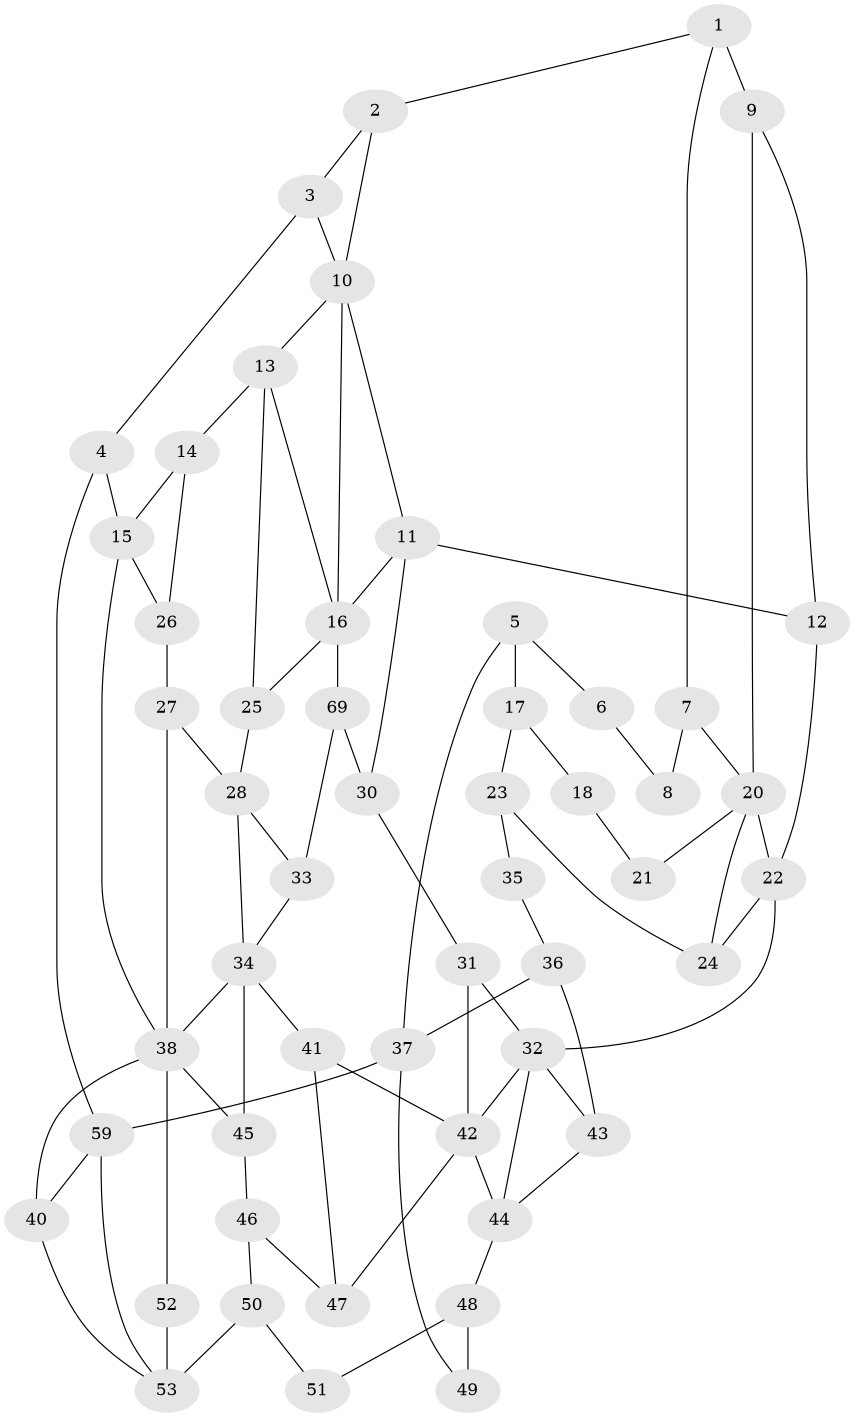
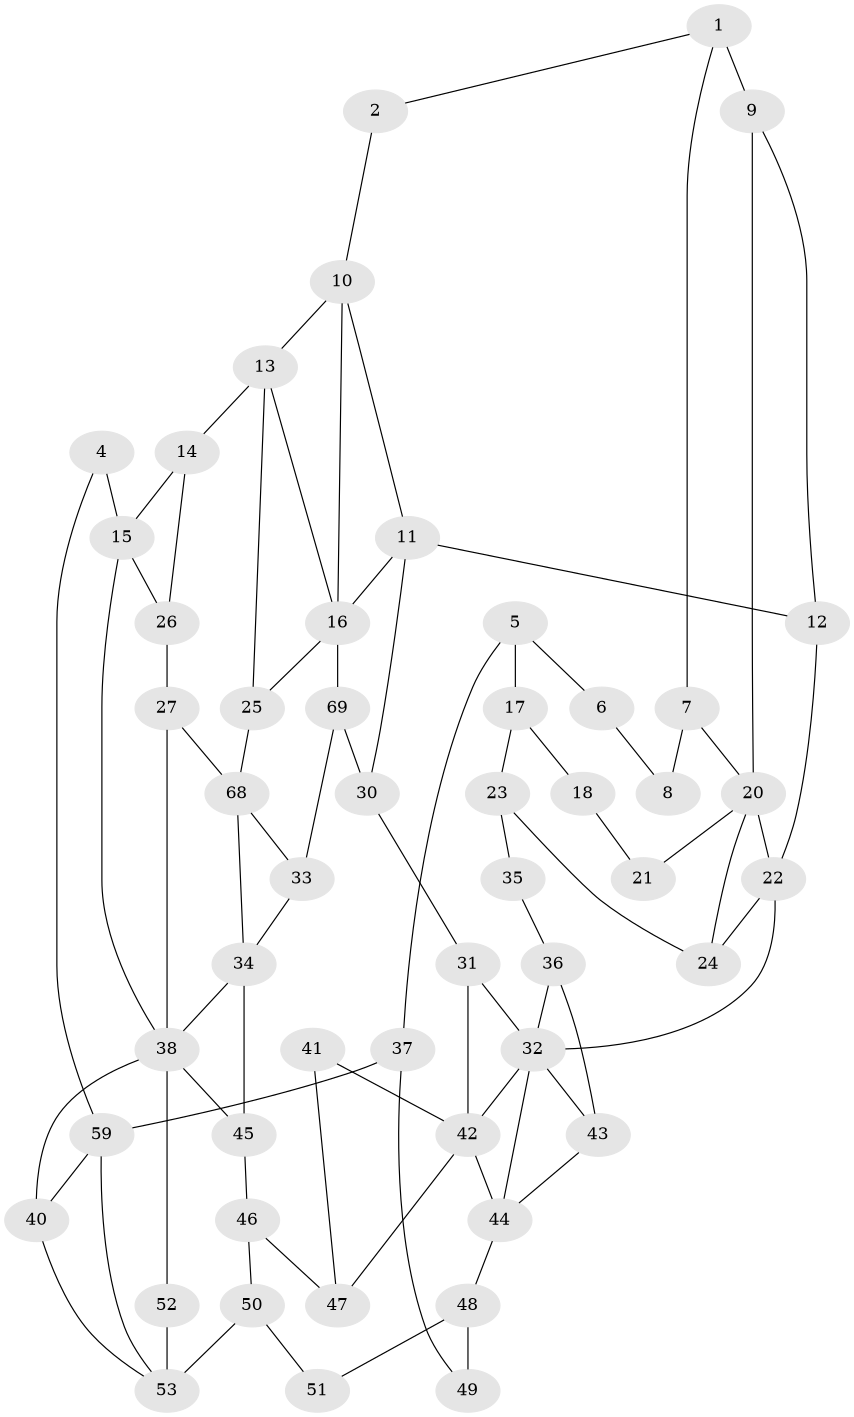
(310, 197) -> none
(237, 794) -> (237, 794)
(278, 1007) -> none
(478, 1007) -> (543, 1007)
